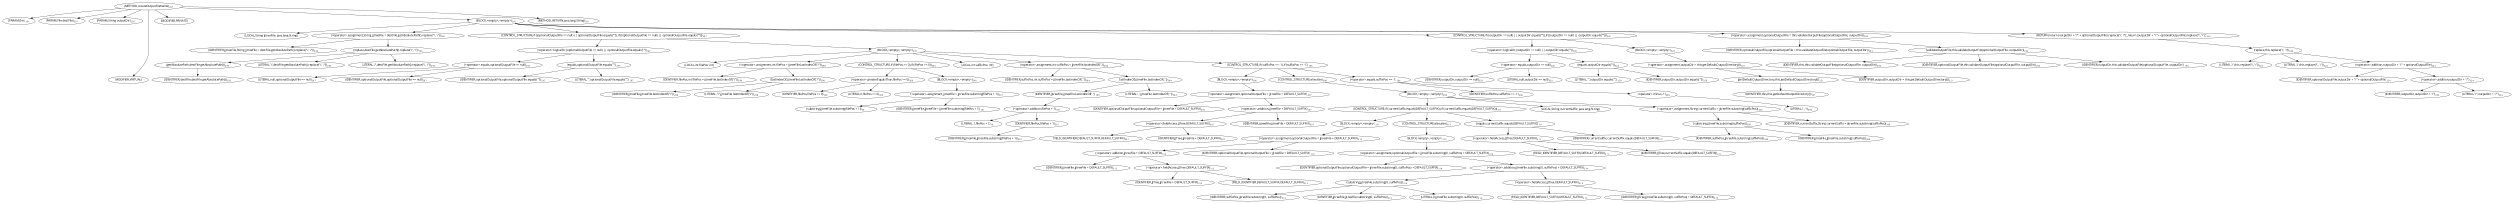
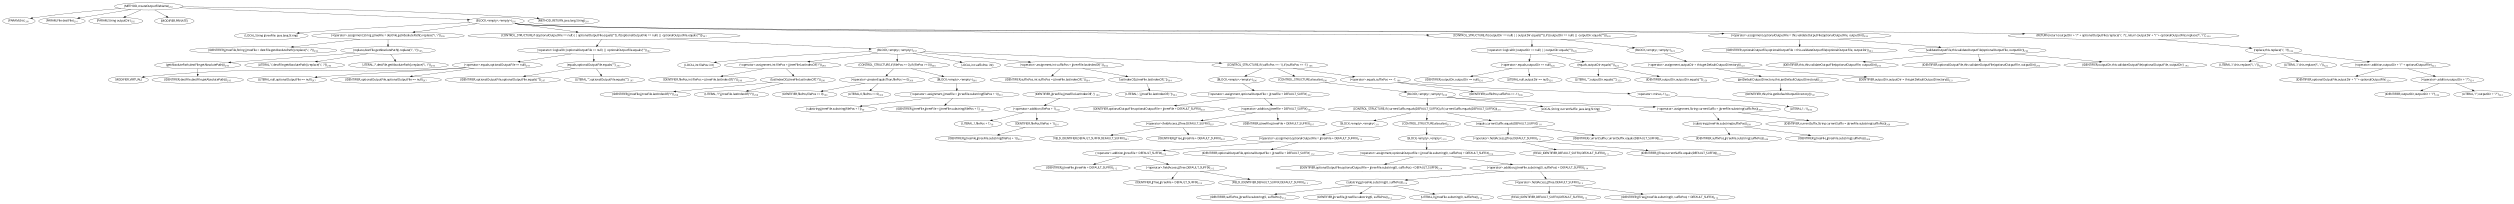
(149, 45) -> (305, 70)
(1108, 87) -> none
